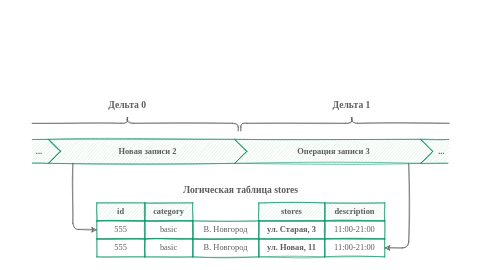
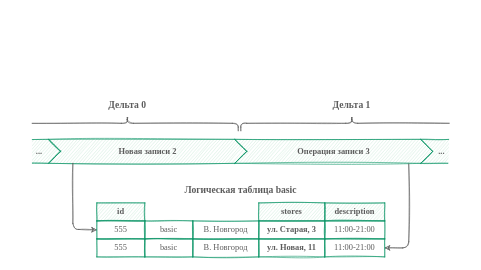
(241, 190) -> (241, 190)
(169, 212) -> none
